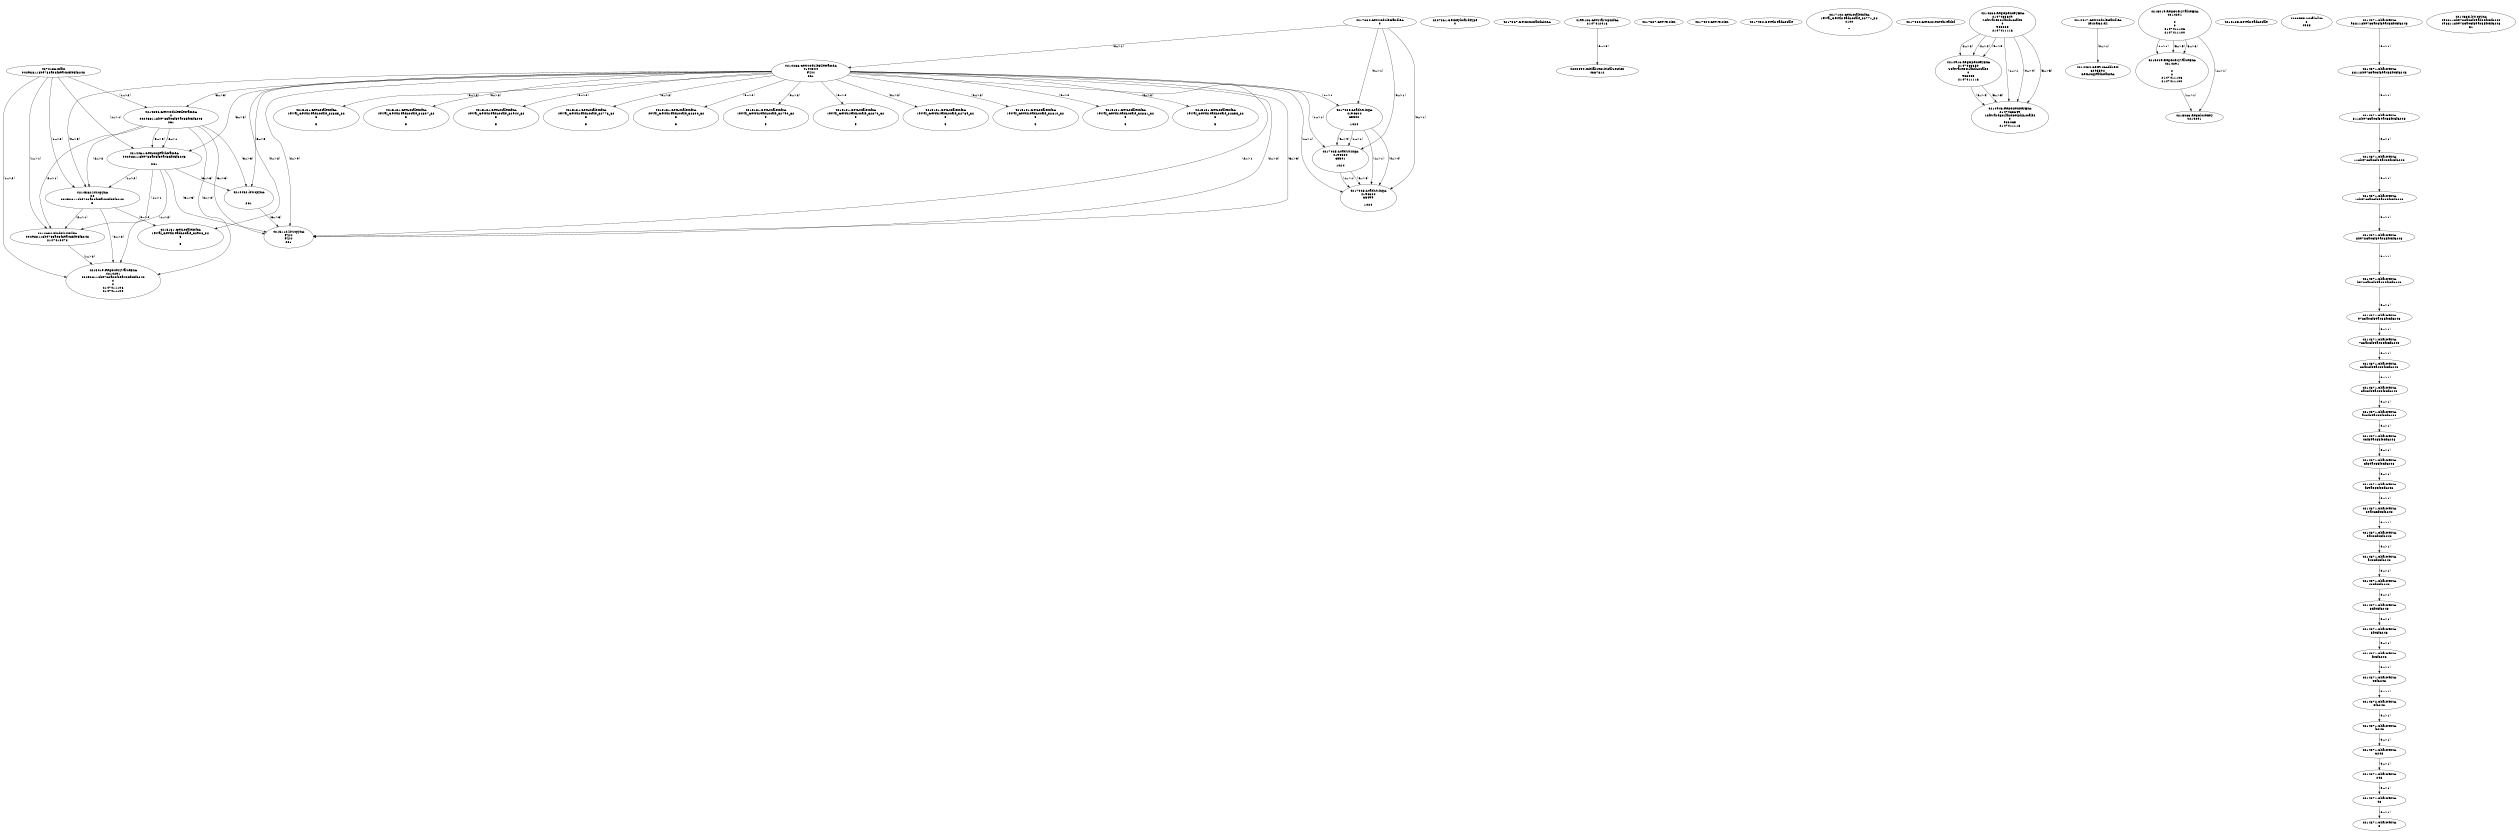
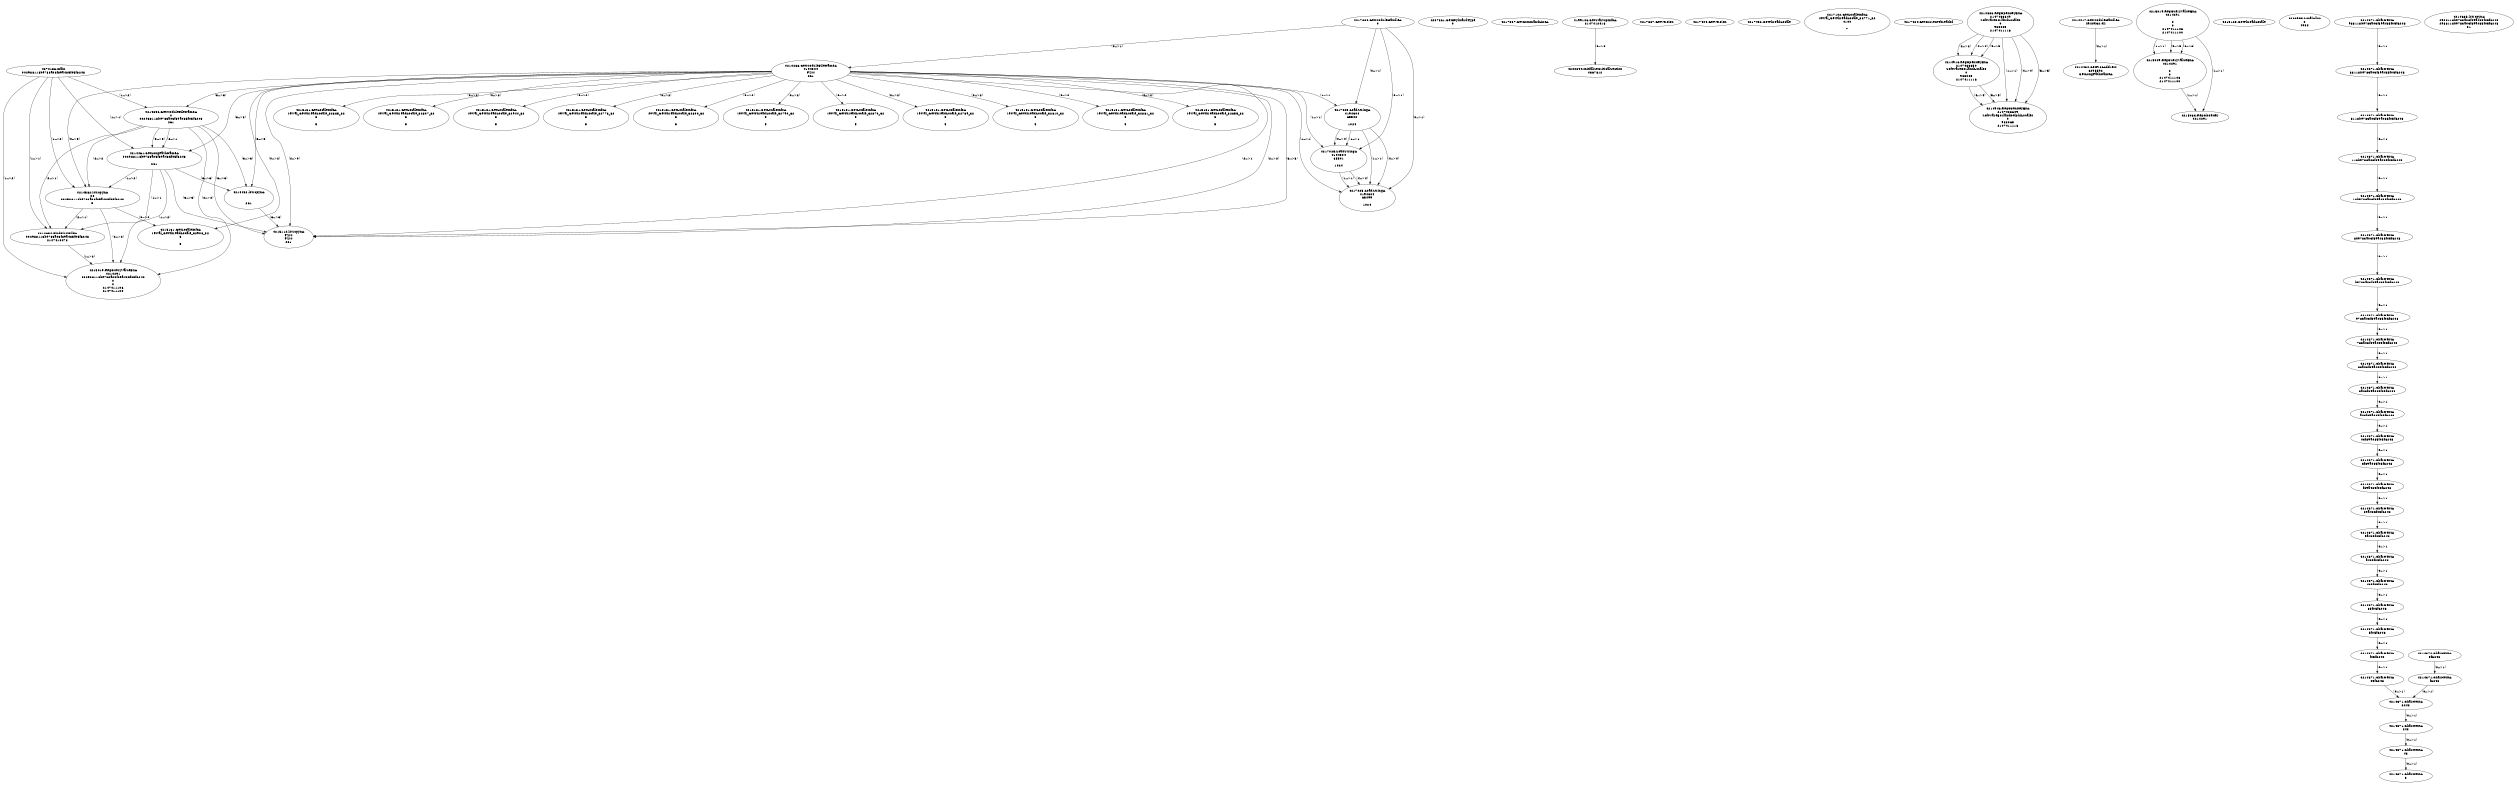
(2379, 690) -> (2391, 691)
